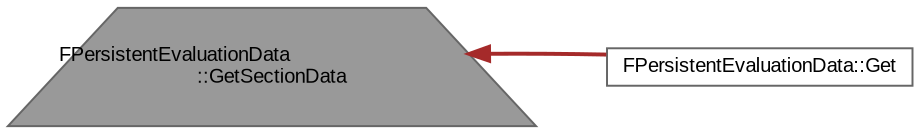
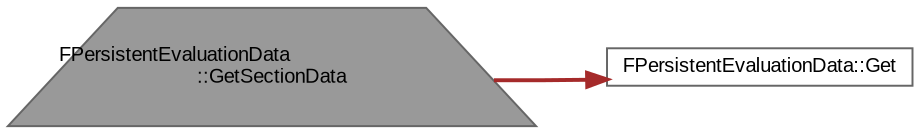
(548, 54) -> (540, 80)
